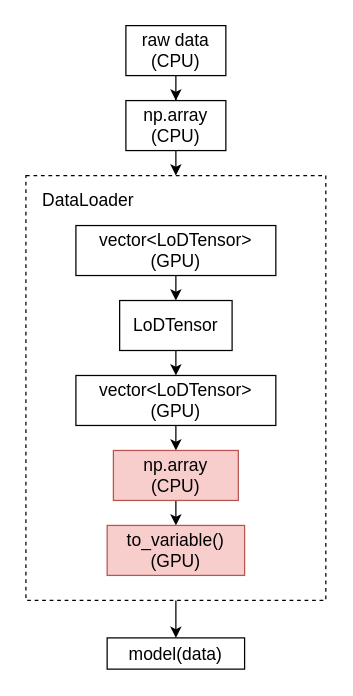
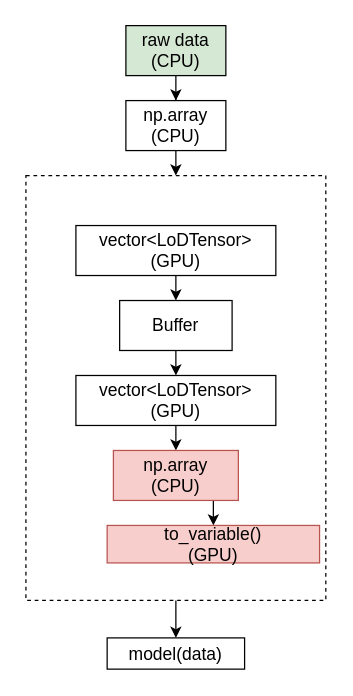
(176, 51) -> (176, 51)
(88, 201) -> none
(176, 326) -> (176, 326)
(176, 551) -> (213, 544)
